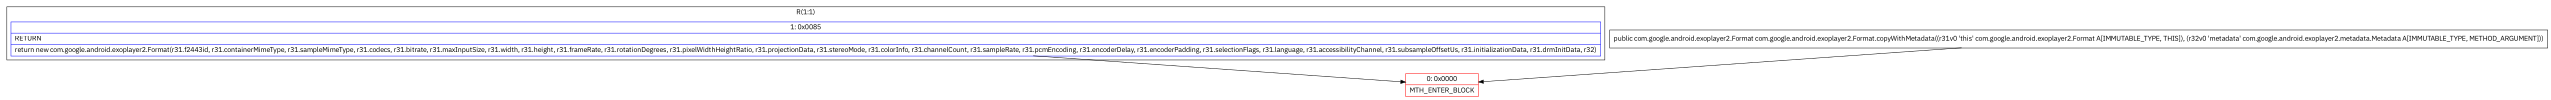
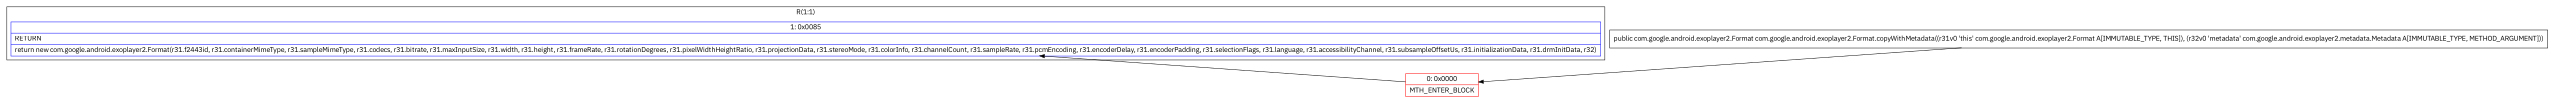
(1217, 69) -> (1225, 69)
